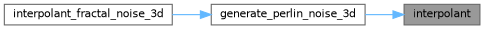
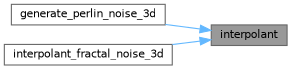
(186, 15) -> (186, 43)
